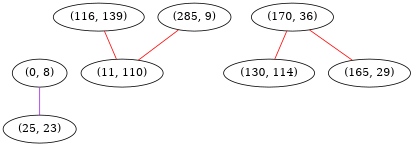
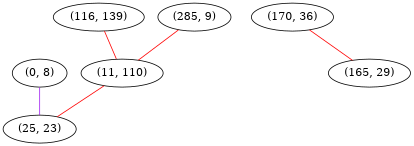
(269, 73) -> none
none -> (81, 101)
